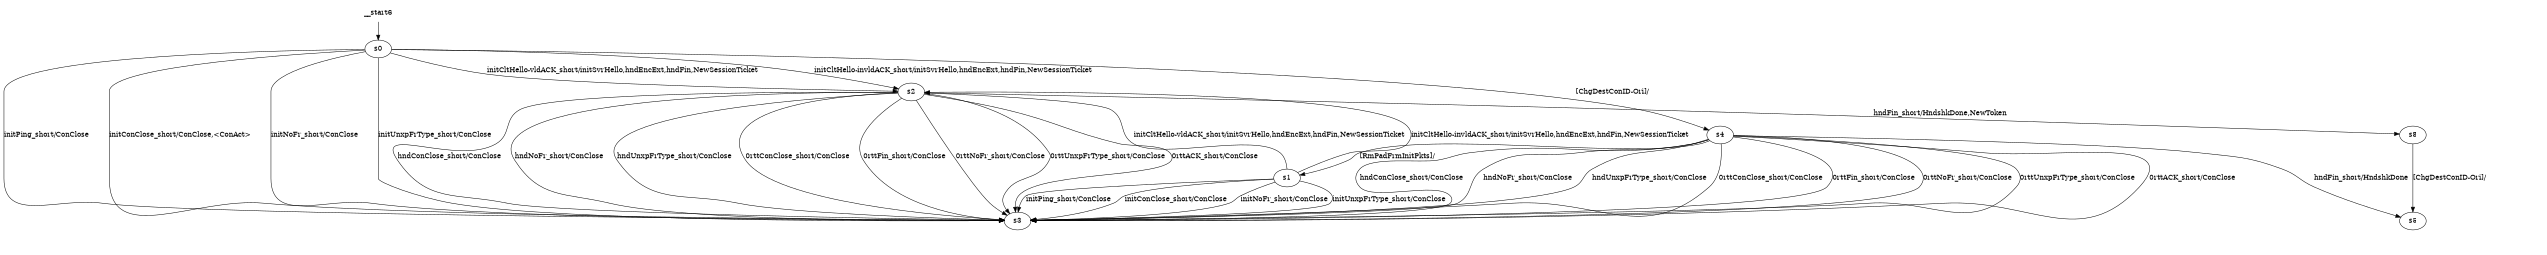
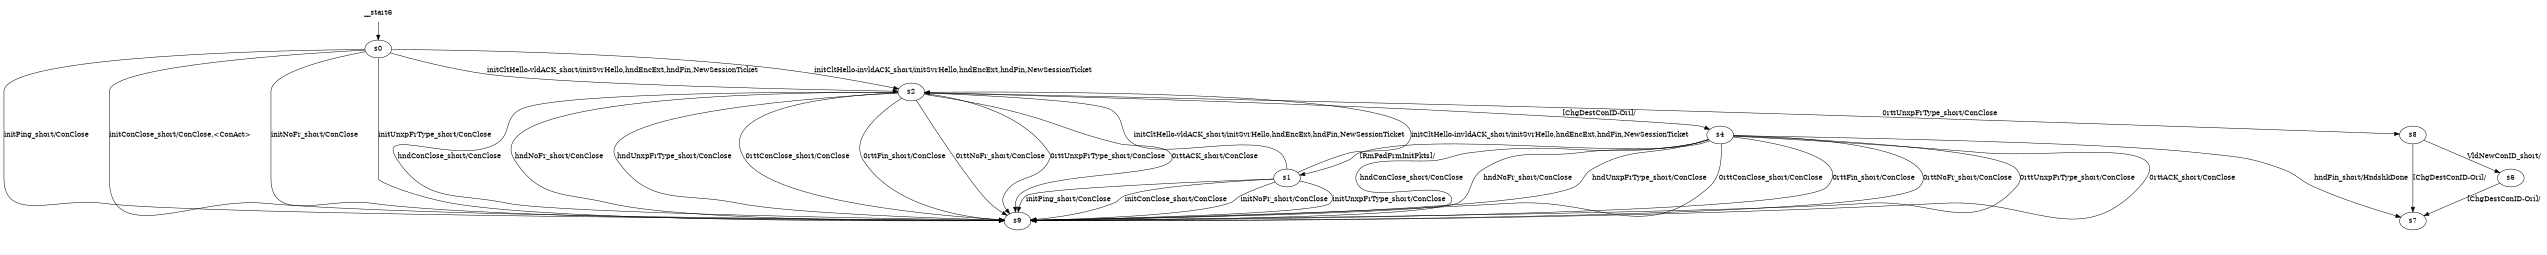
(1050, 65) -> (1354, 107)
(1941, 113) -> (1941, 113)
none -> (2511, 178)
(1018, 221) -> (1018, 221)
(2413, 221) -> (2413, 221)
